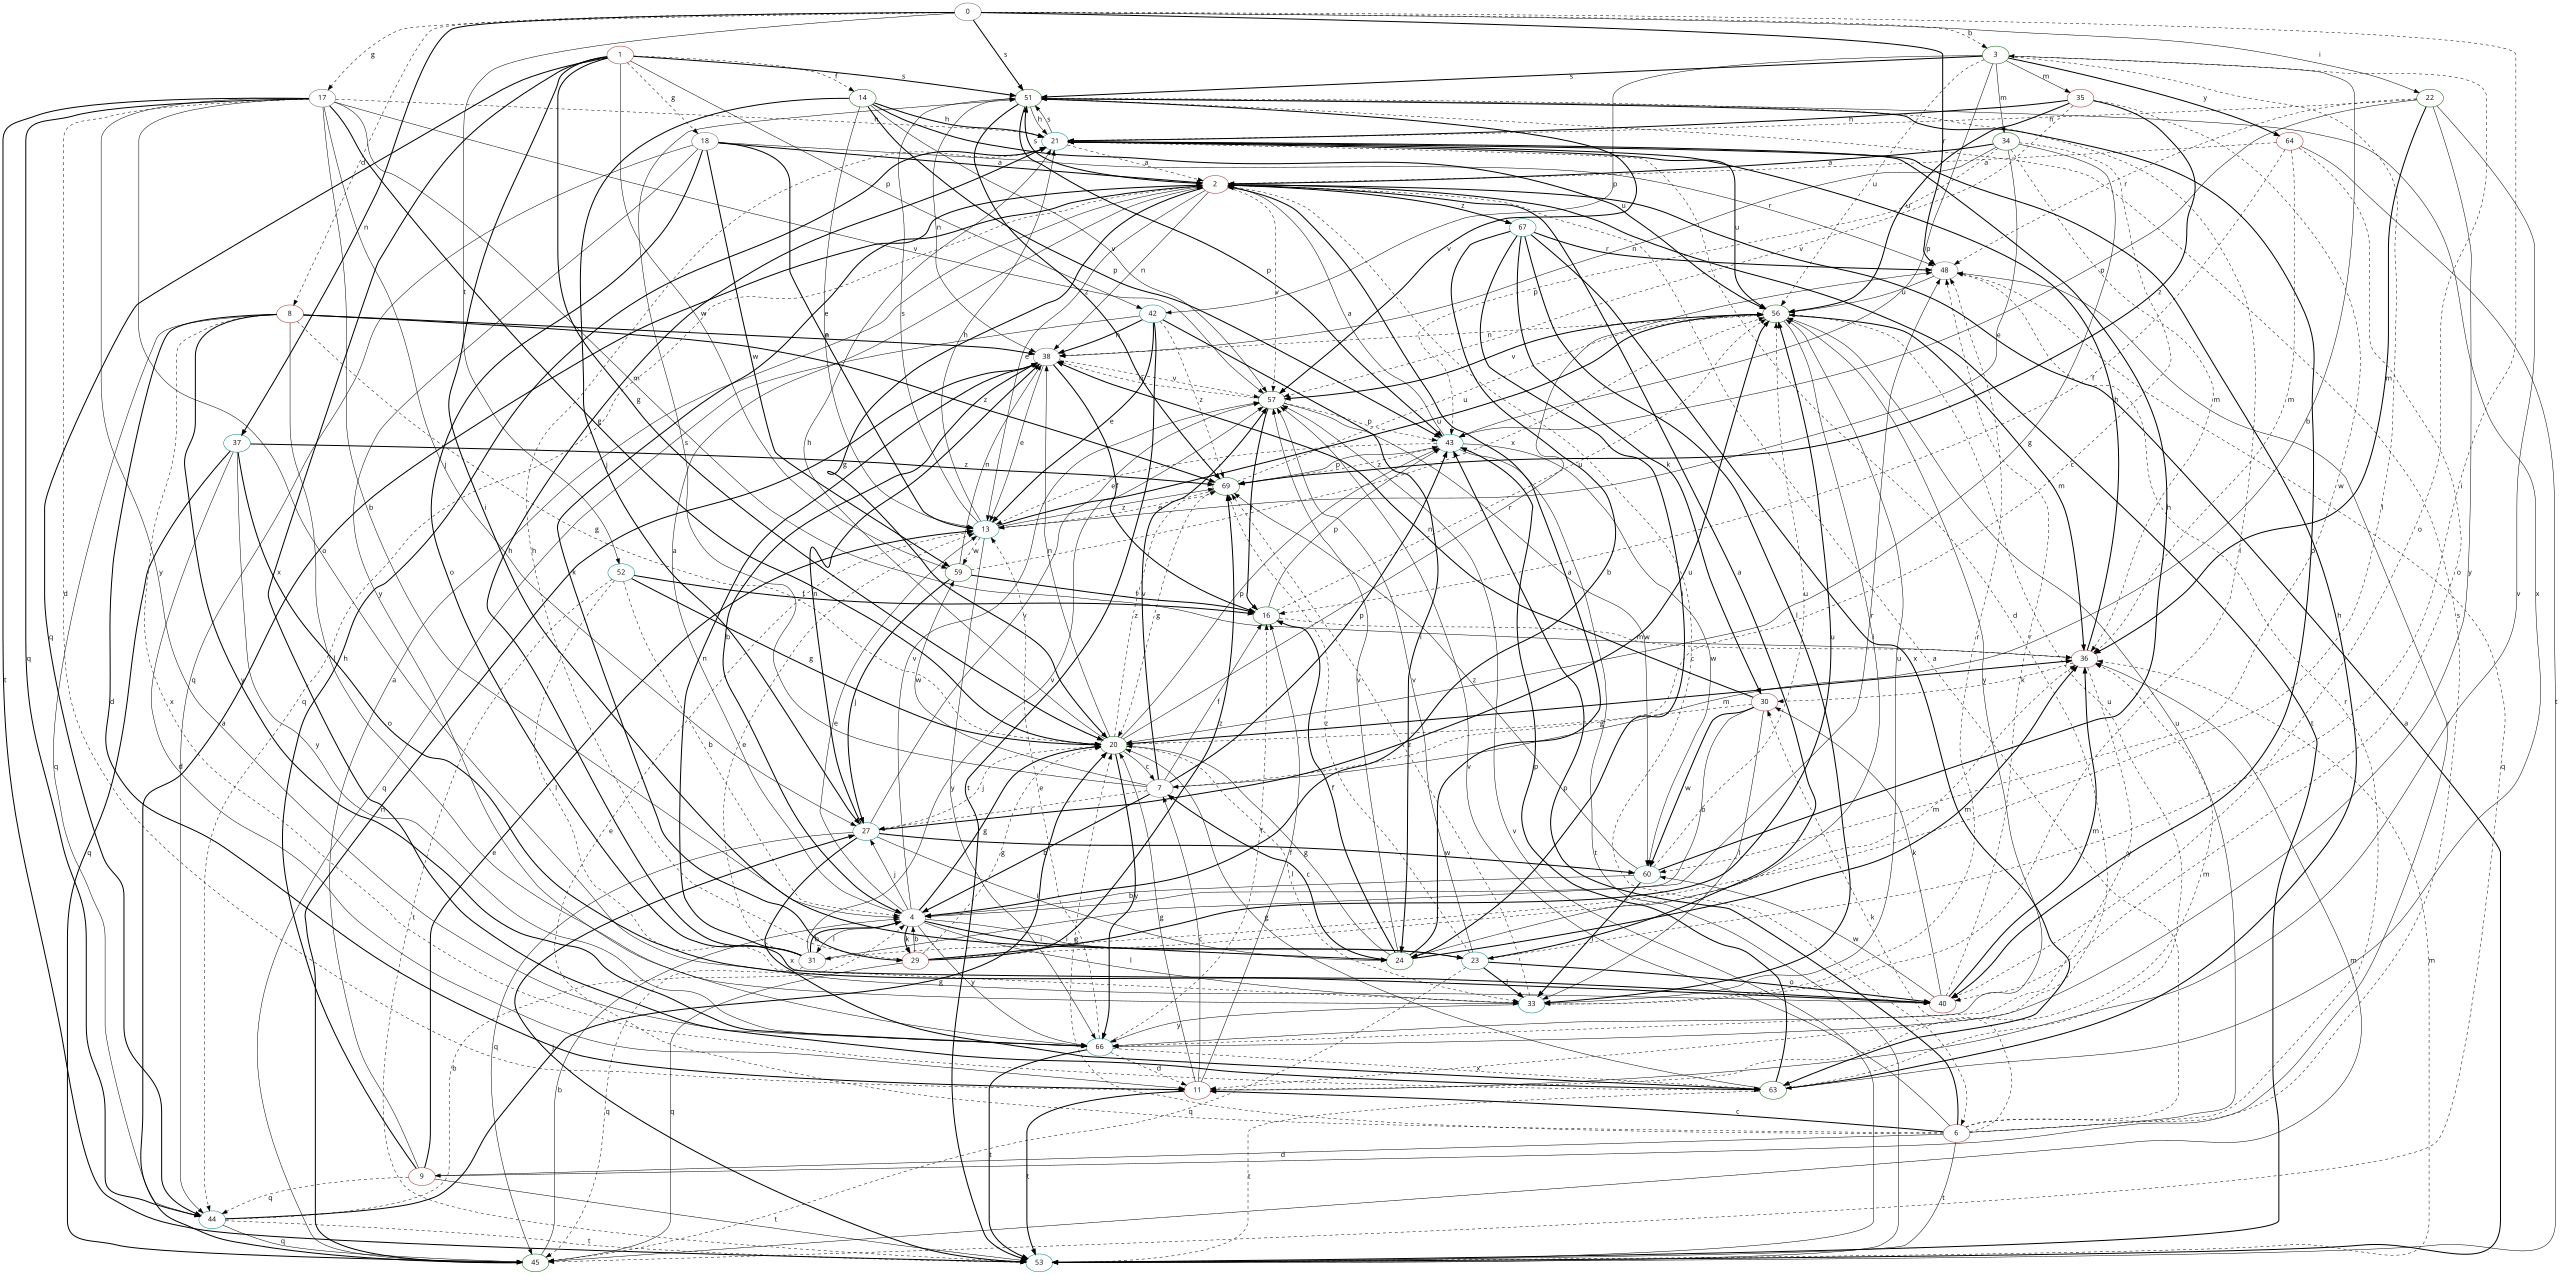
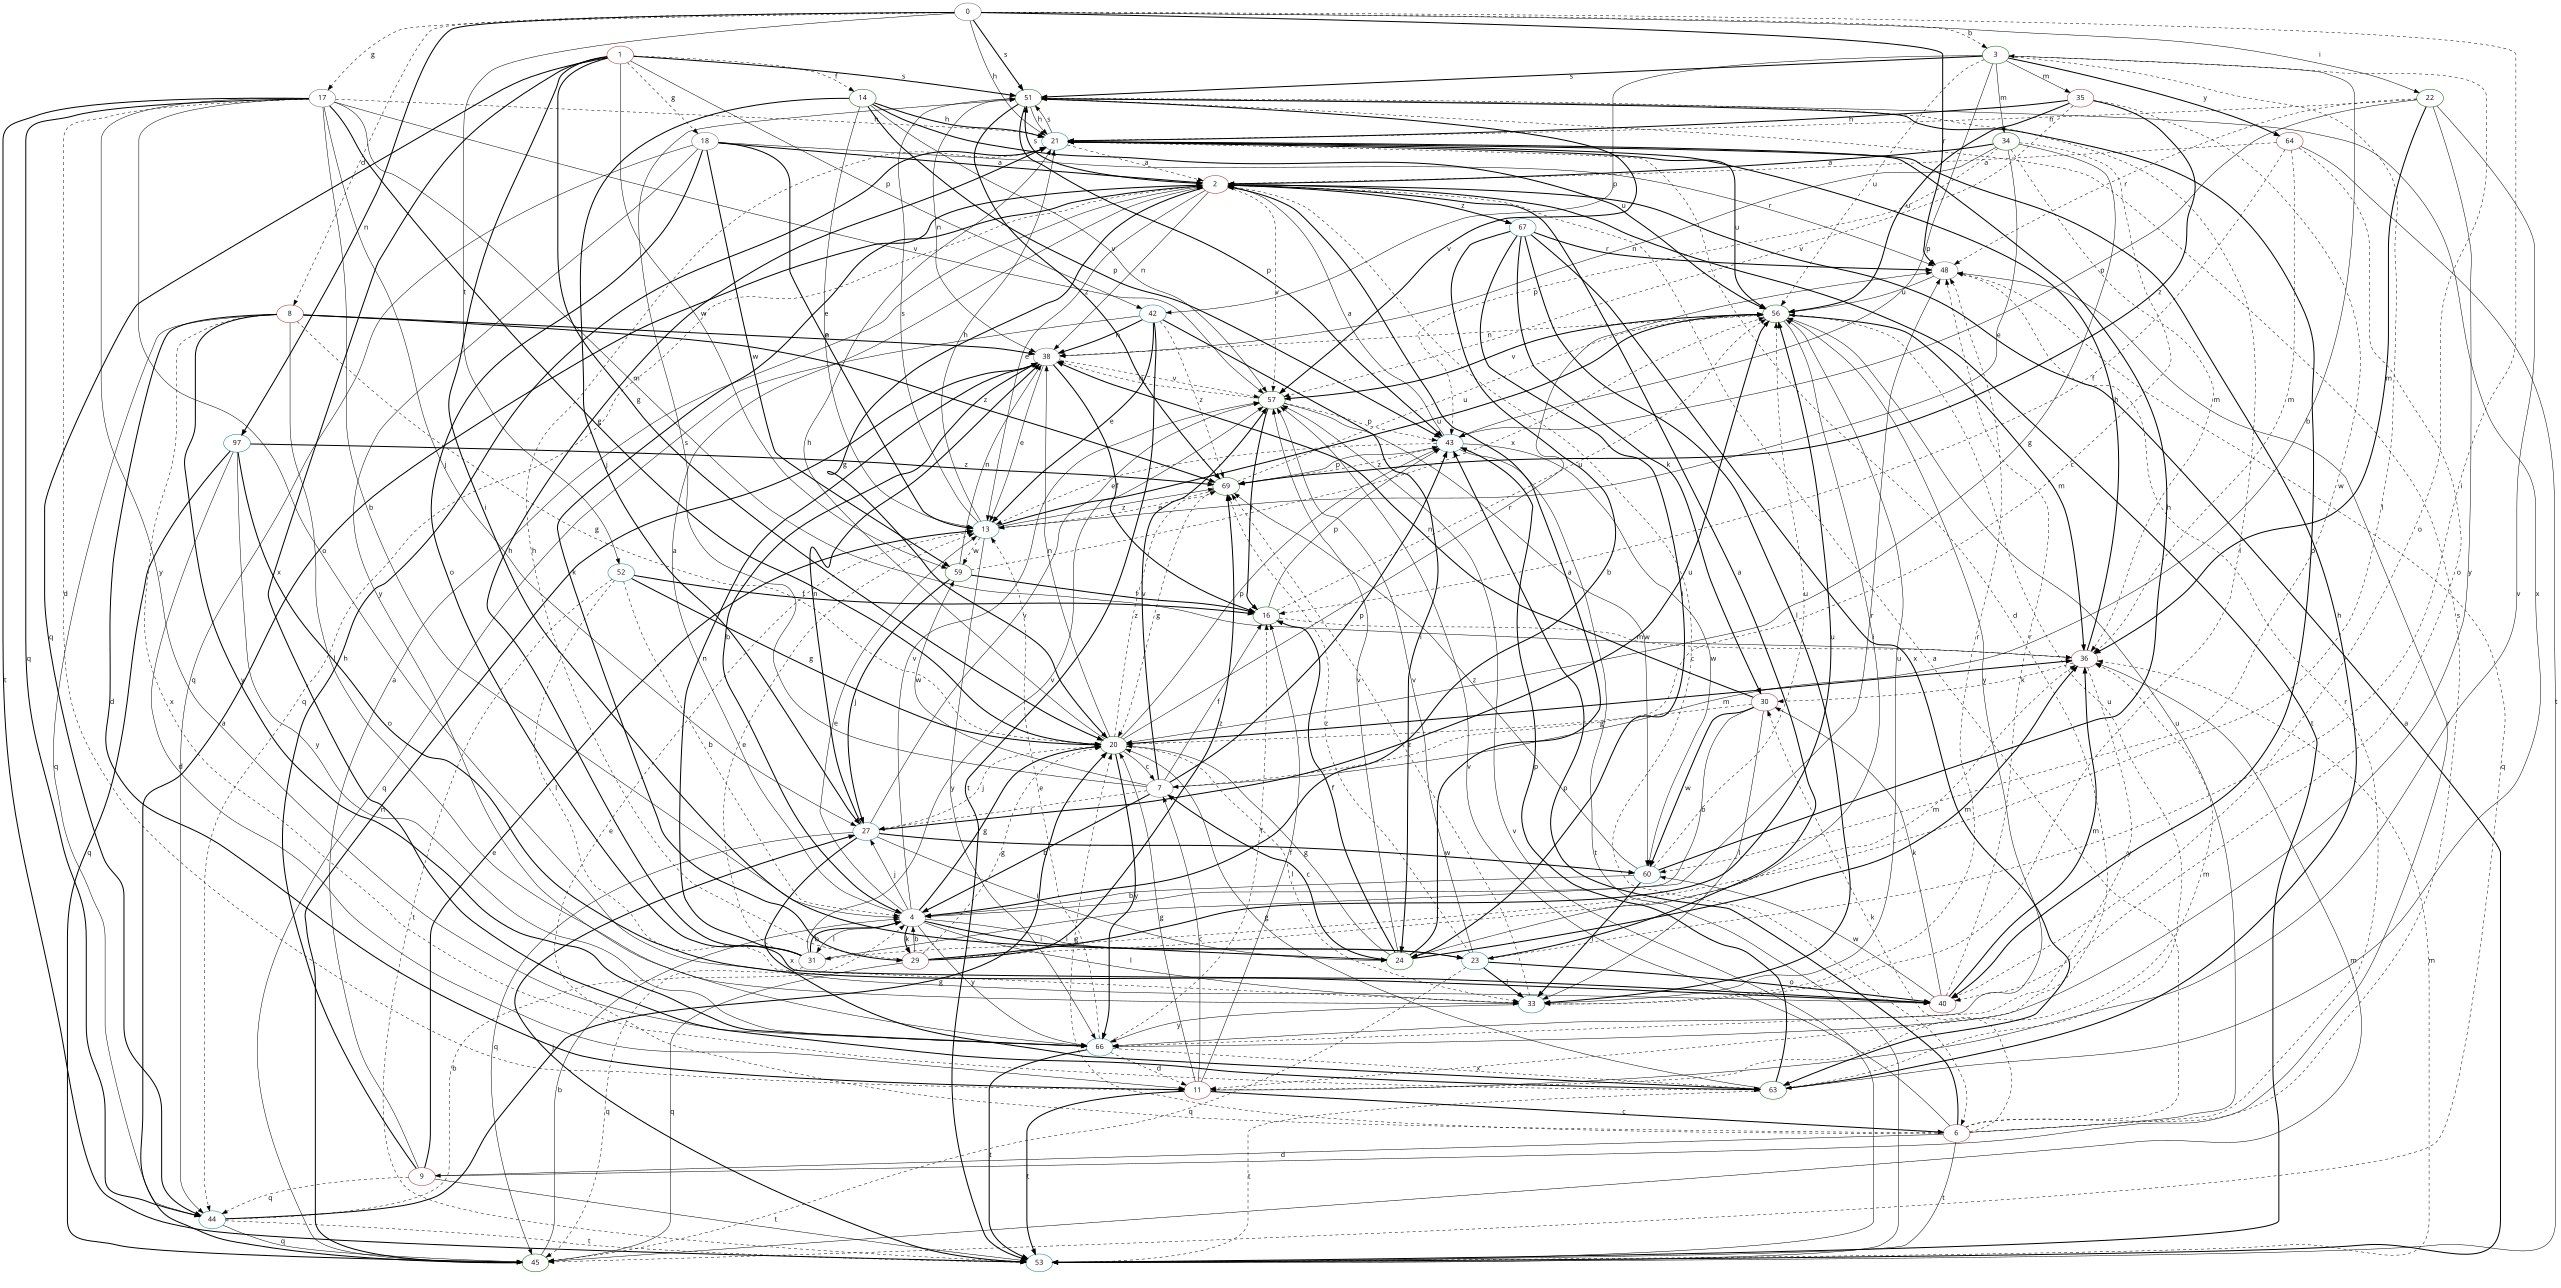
none -> (995, 84)
(237, 443) -> (237, 443)
(1580, 1106) -> (1574, 1112)
